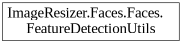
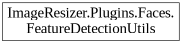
(91, 22) -> (91, 22)
